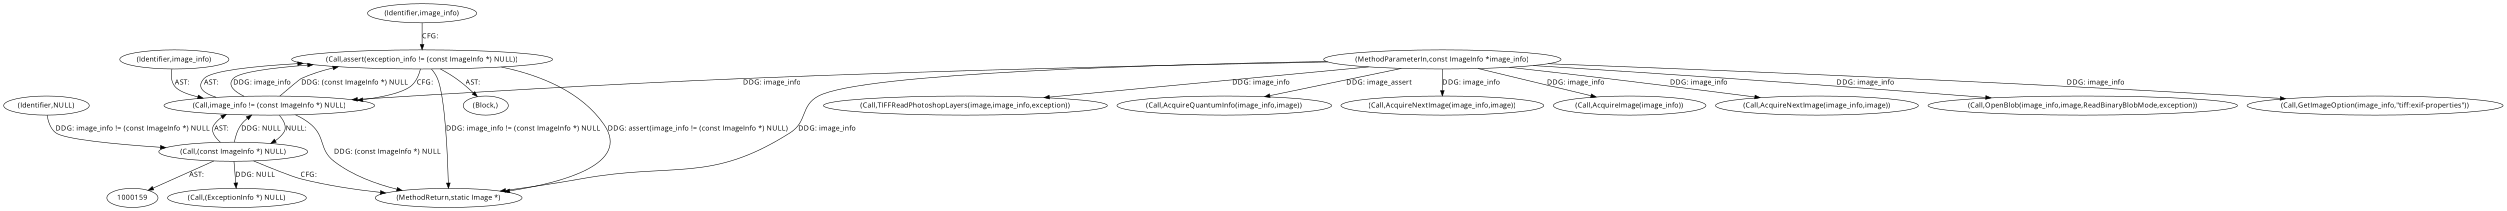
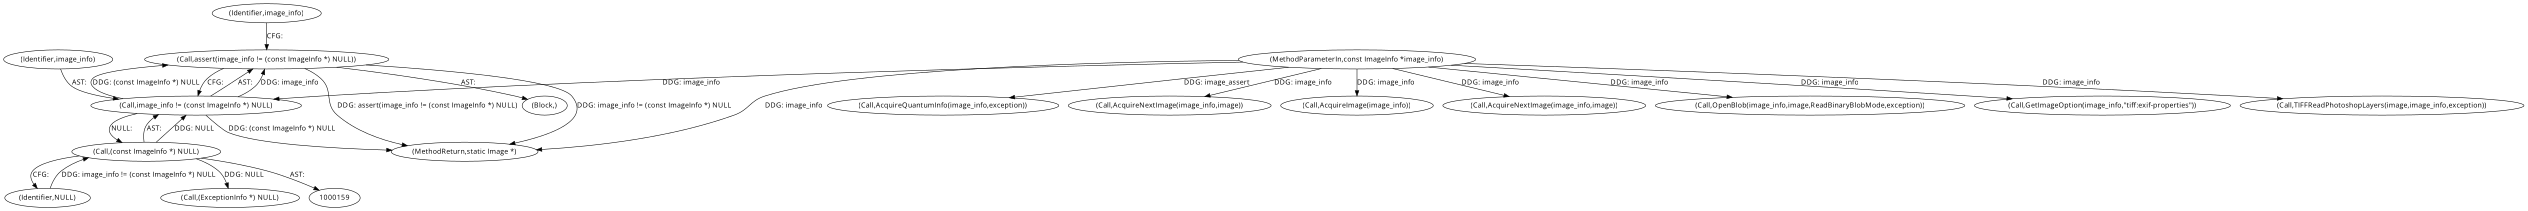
(422, 59) -> (267, 59)
(1224, 106) -> (943, 106)
(316, 182) -> (48, 162)
